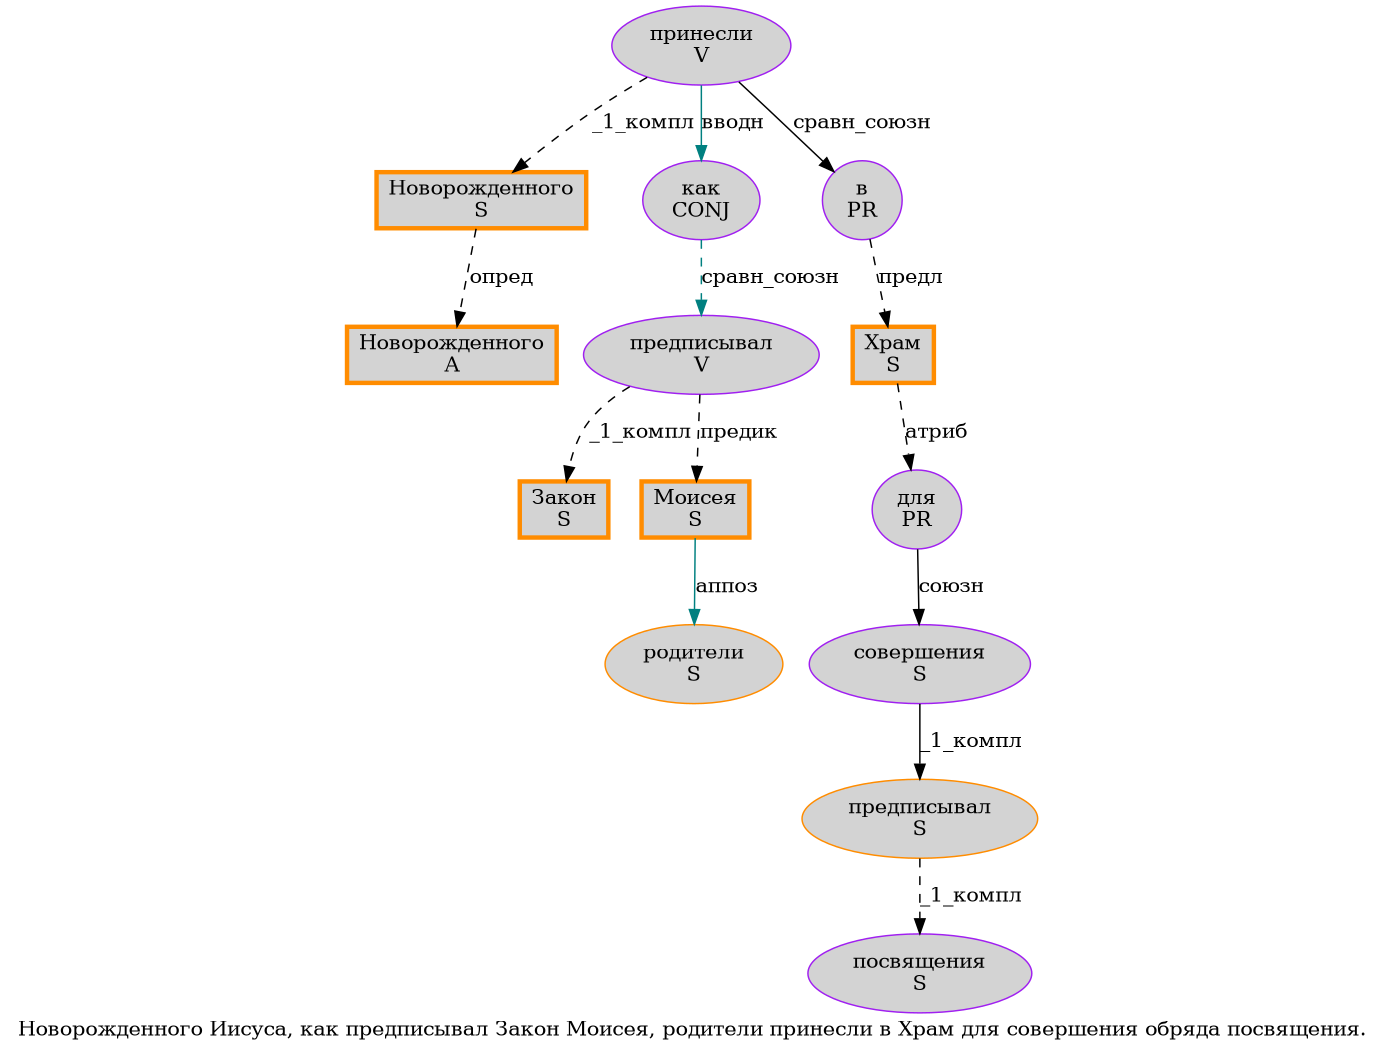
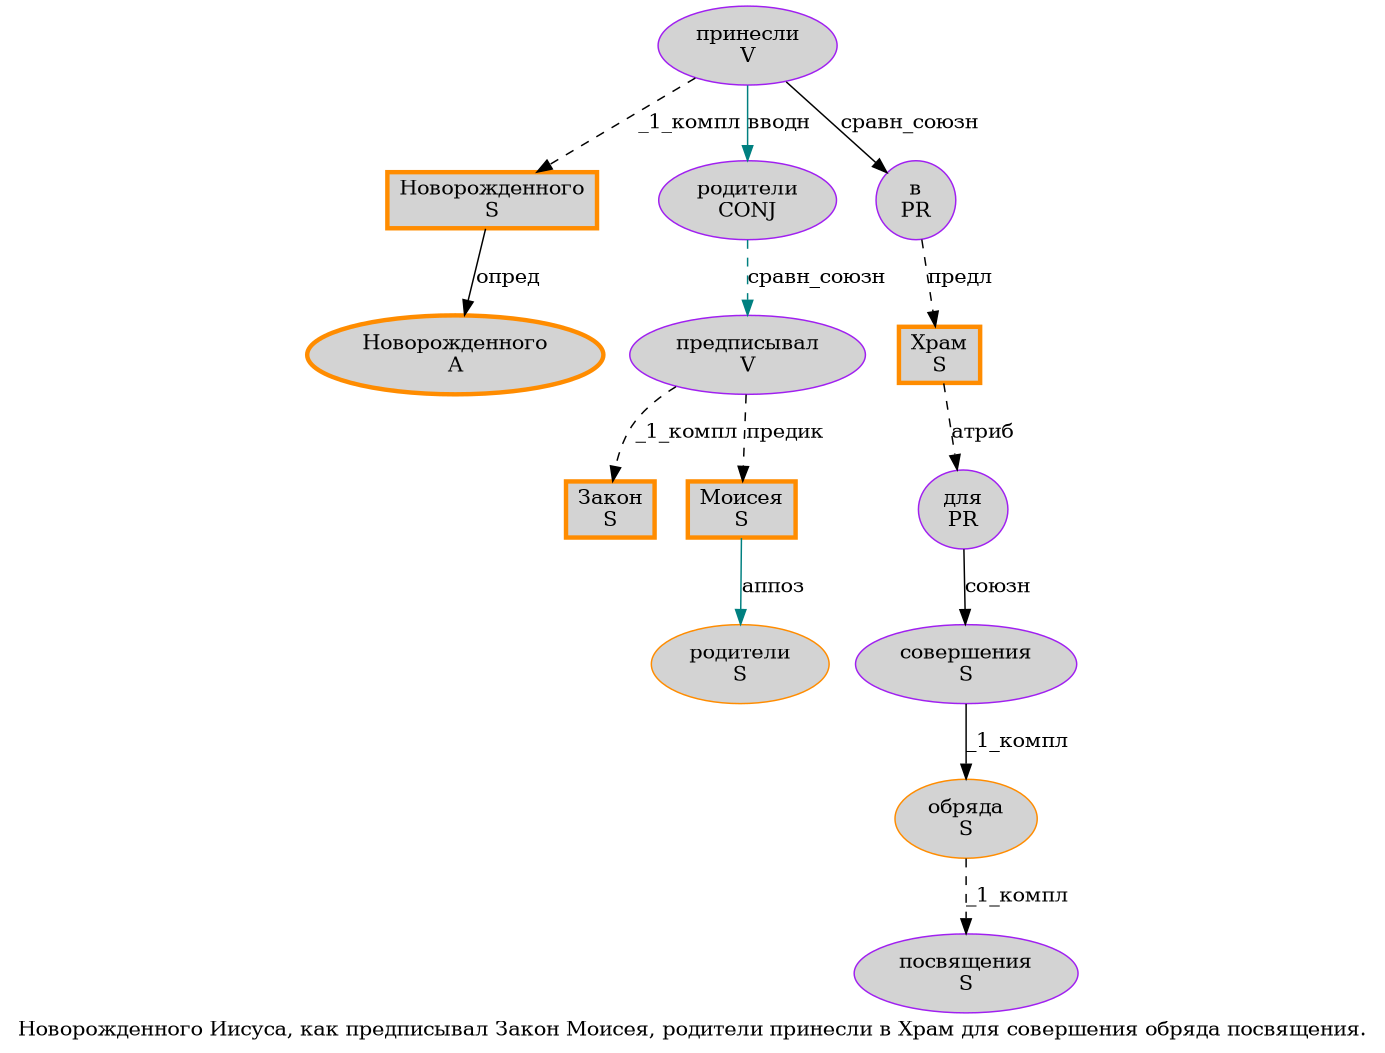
(701, 200) -> (748, 200)
(468, 270) -> (477, 265)
(452, 355) -> (455, 355)
(920, 819) -> (966, 819)
